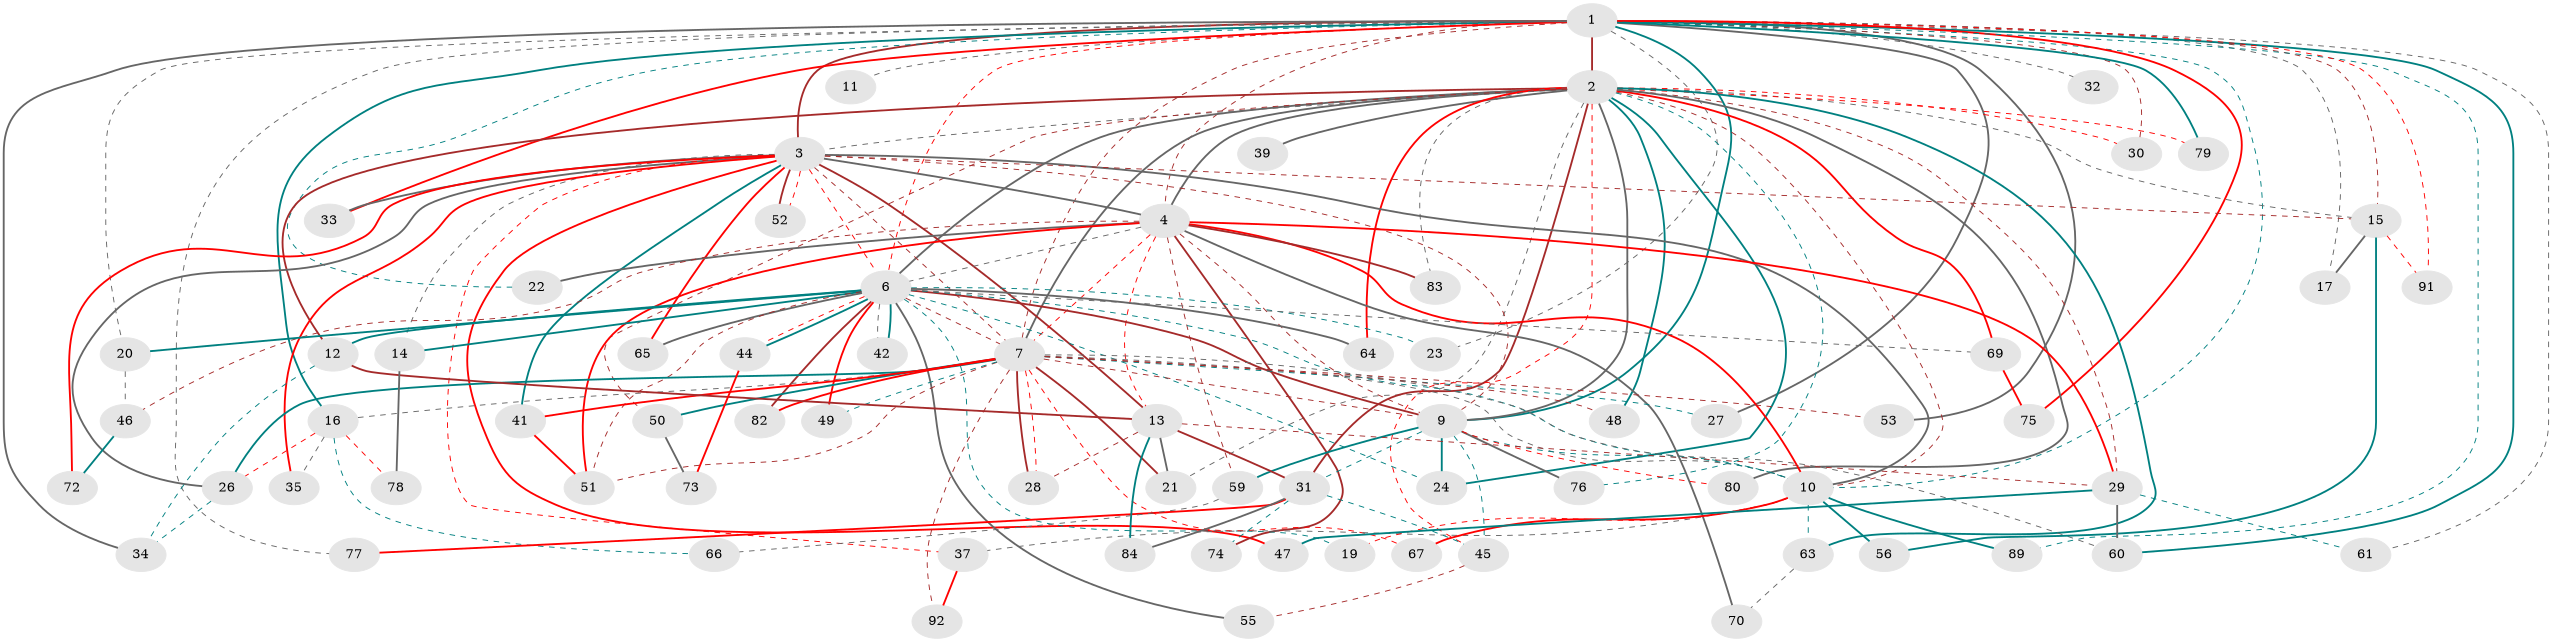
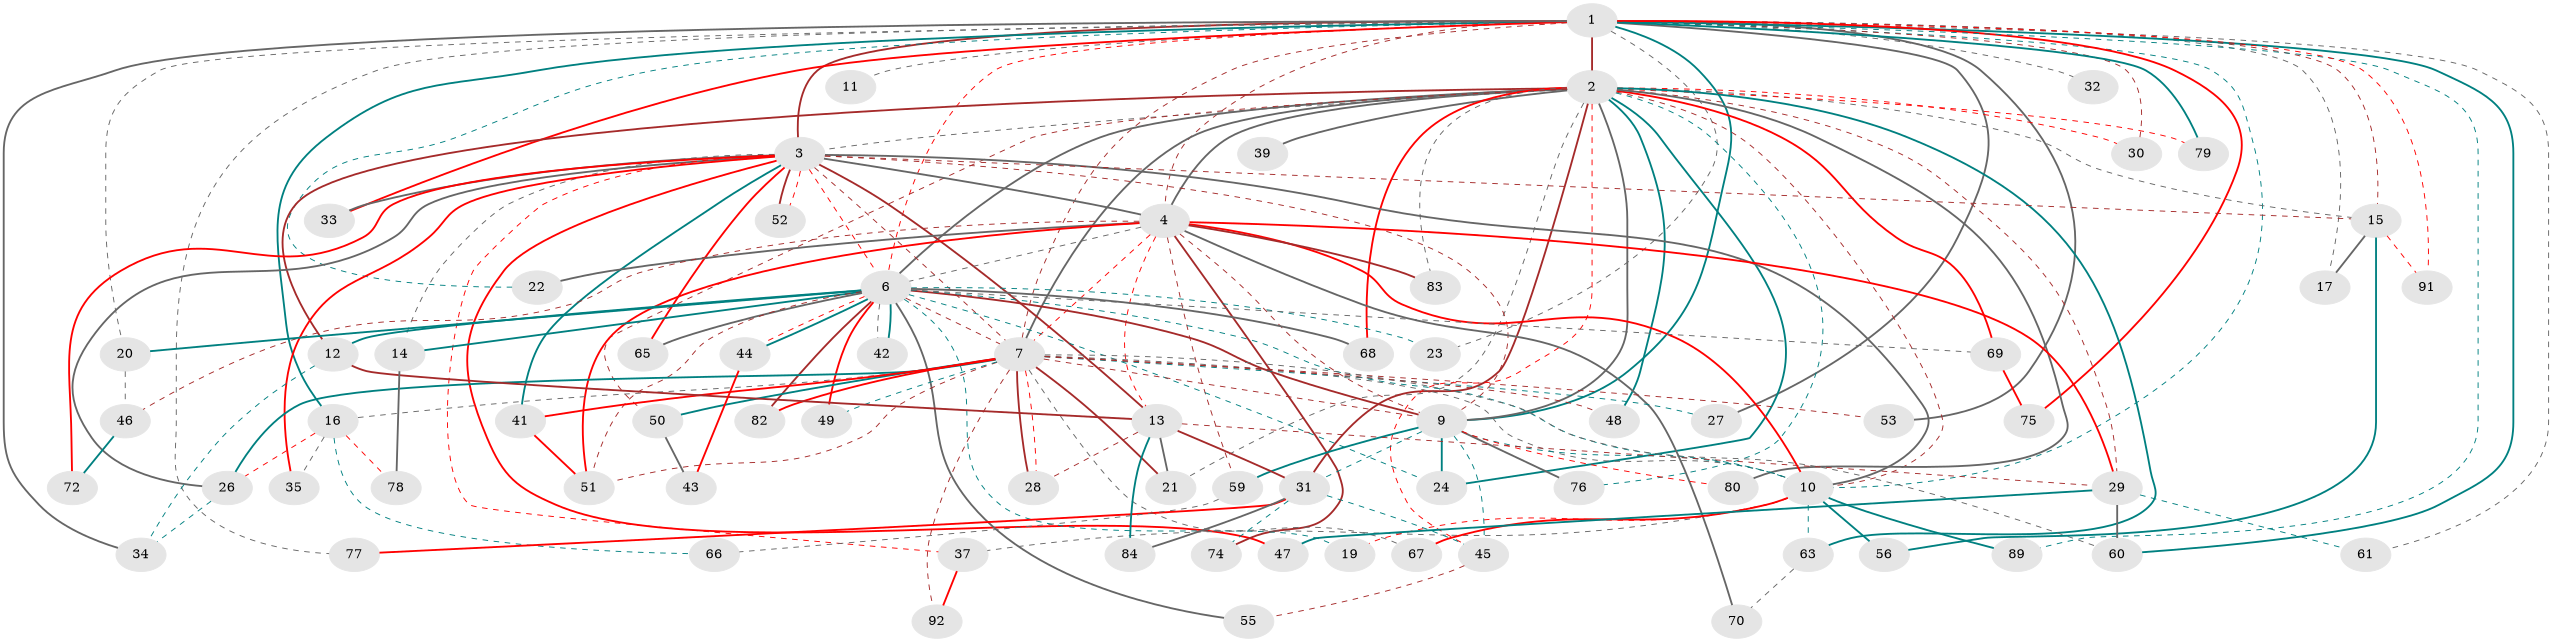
(1368, 354) -> (1368, 354)
(691, 488) -> (691, 488)
(1180, 523) -> (1180, 523)
